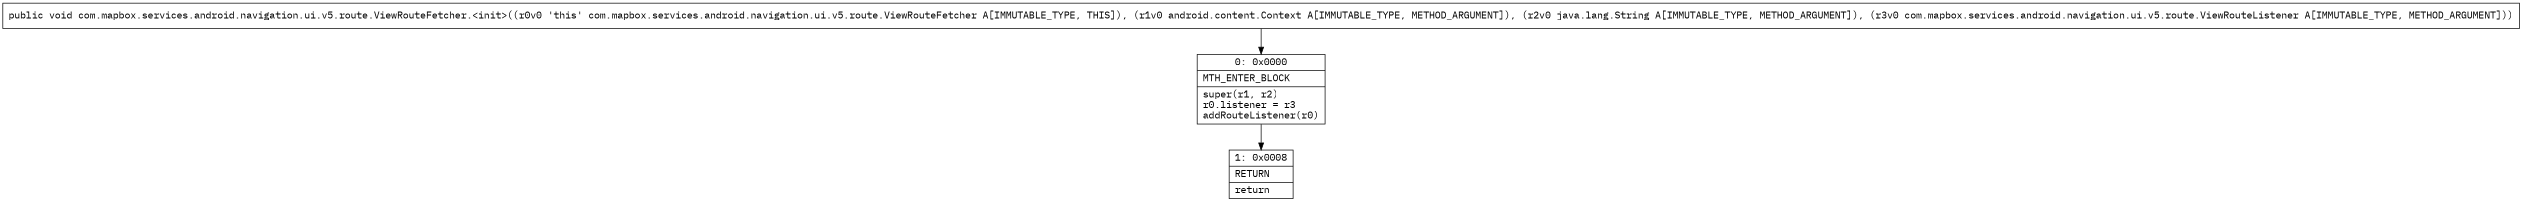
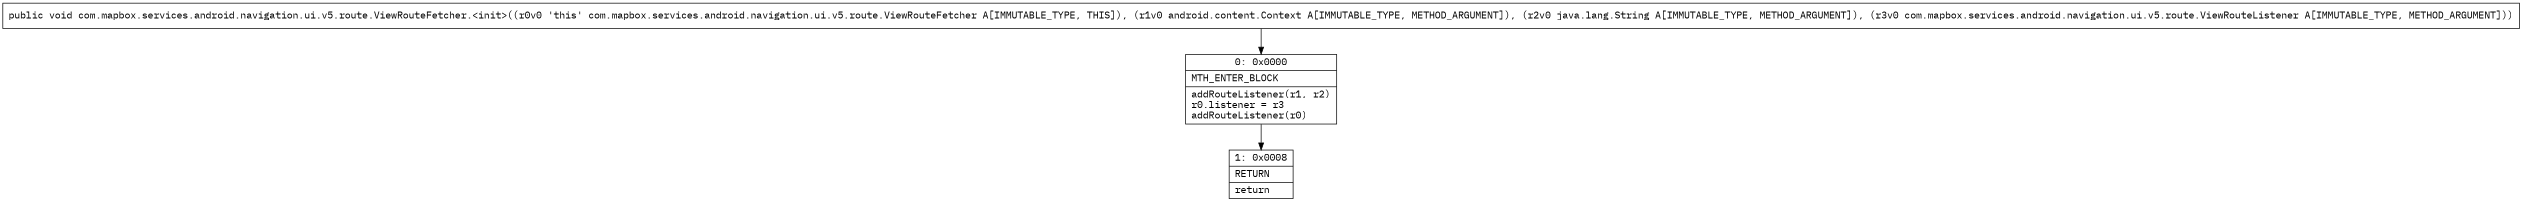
(1241, 95) -> (1261, 95)
